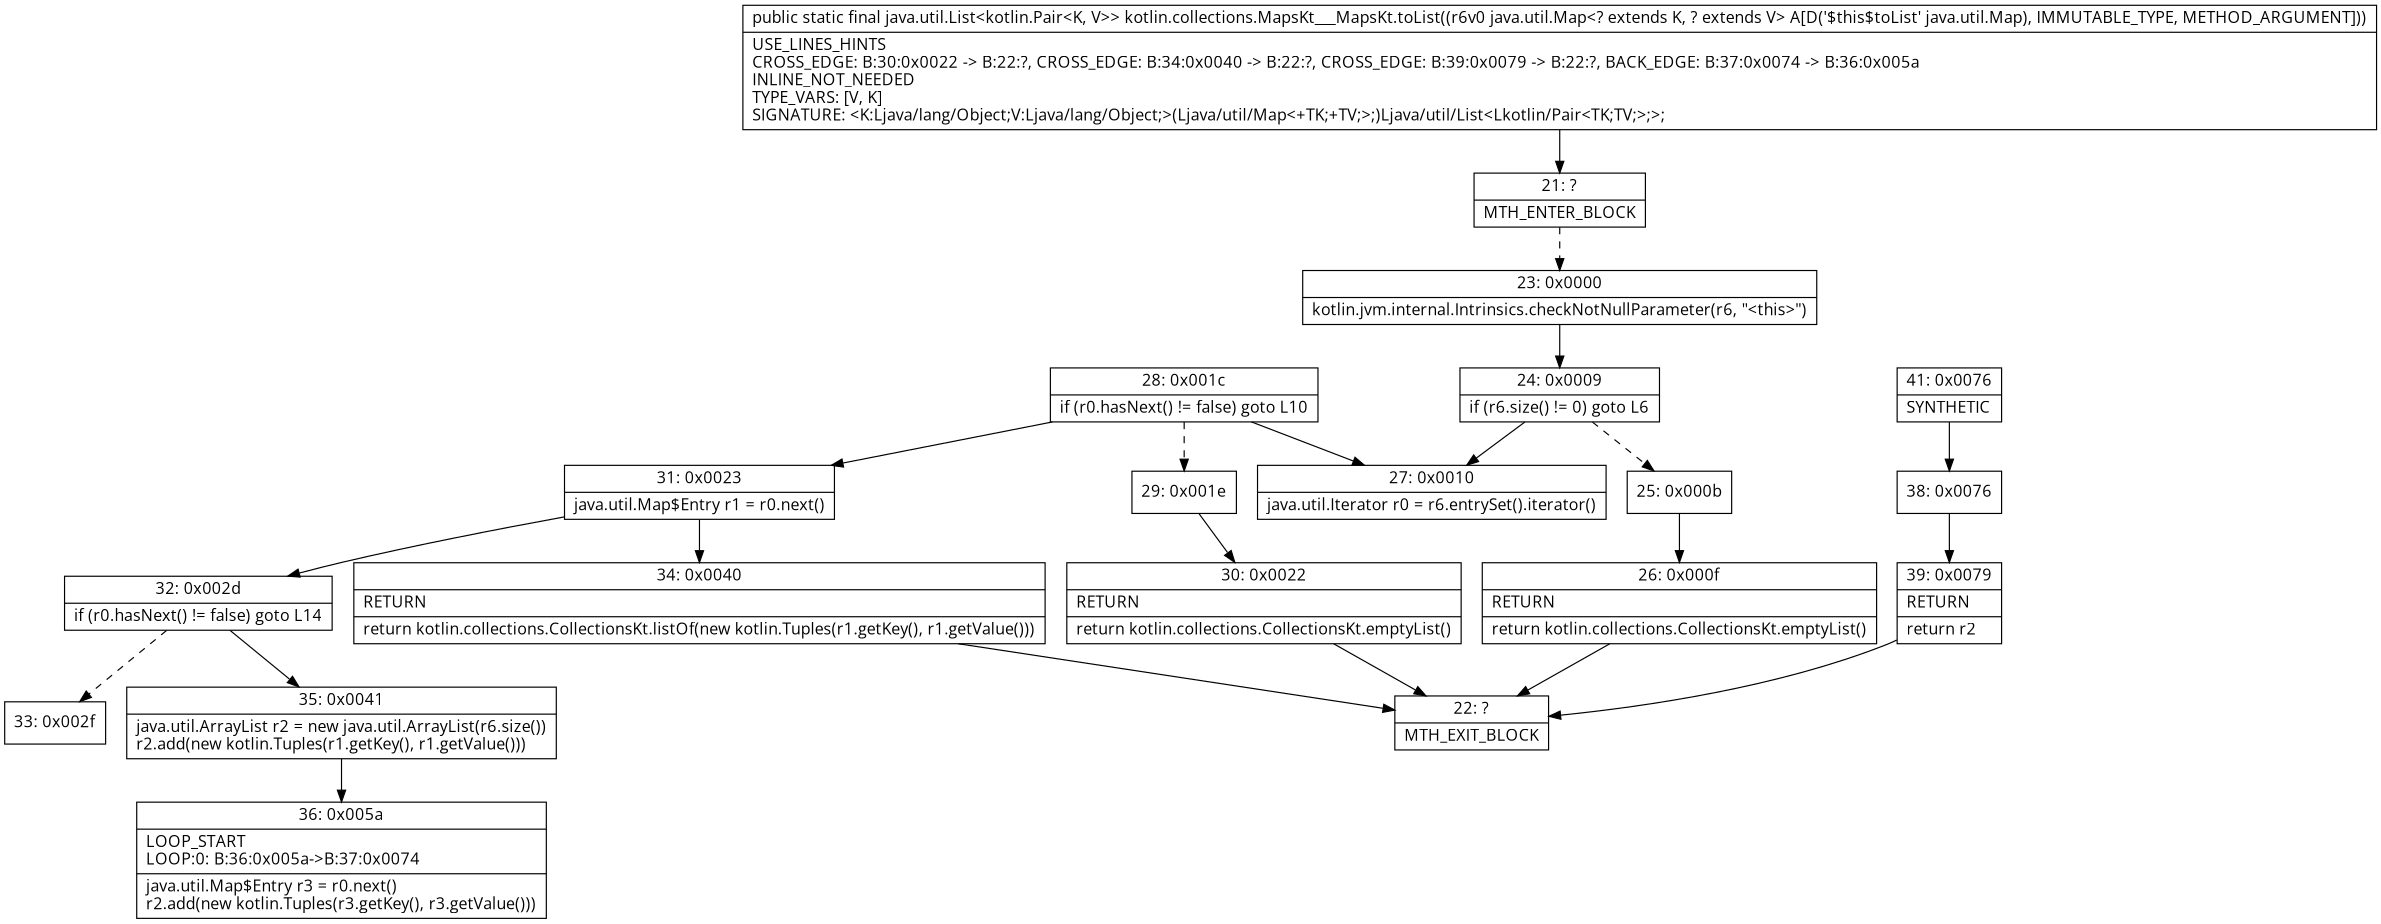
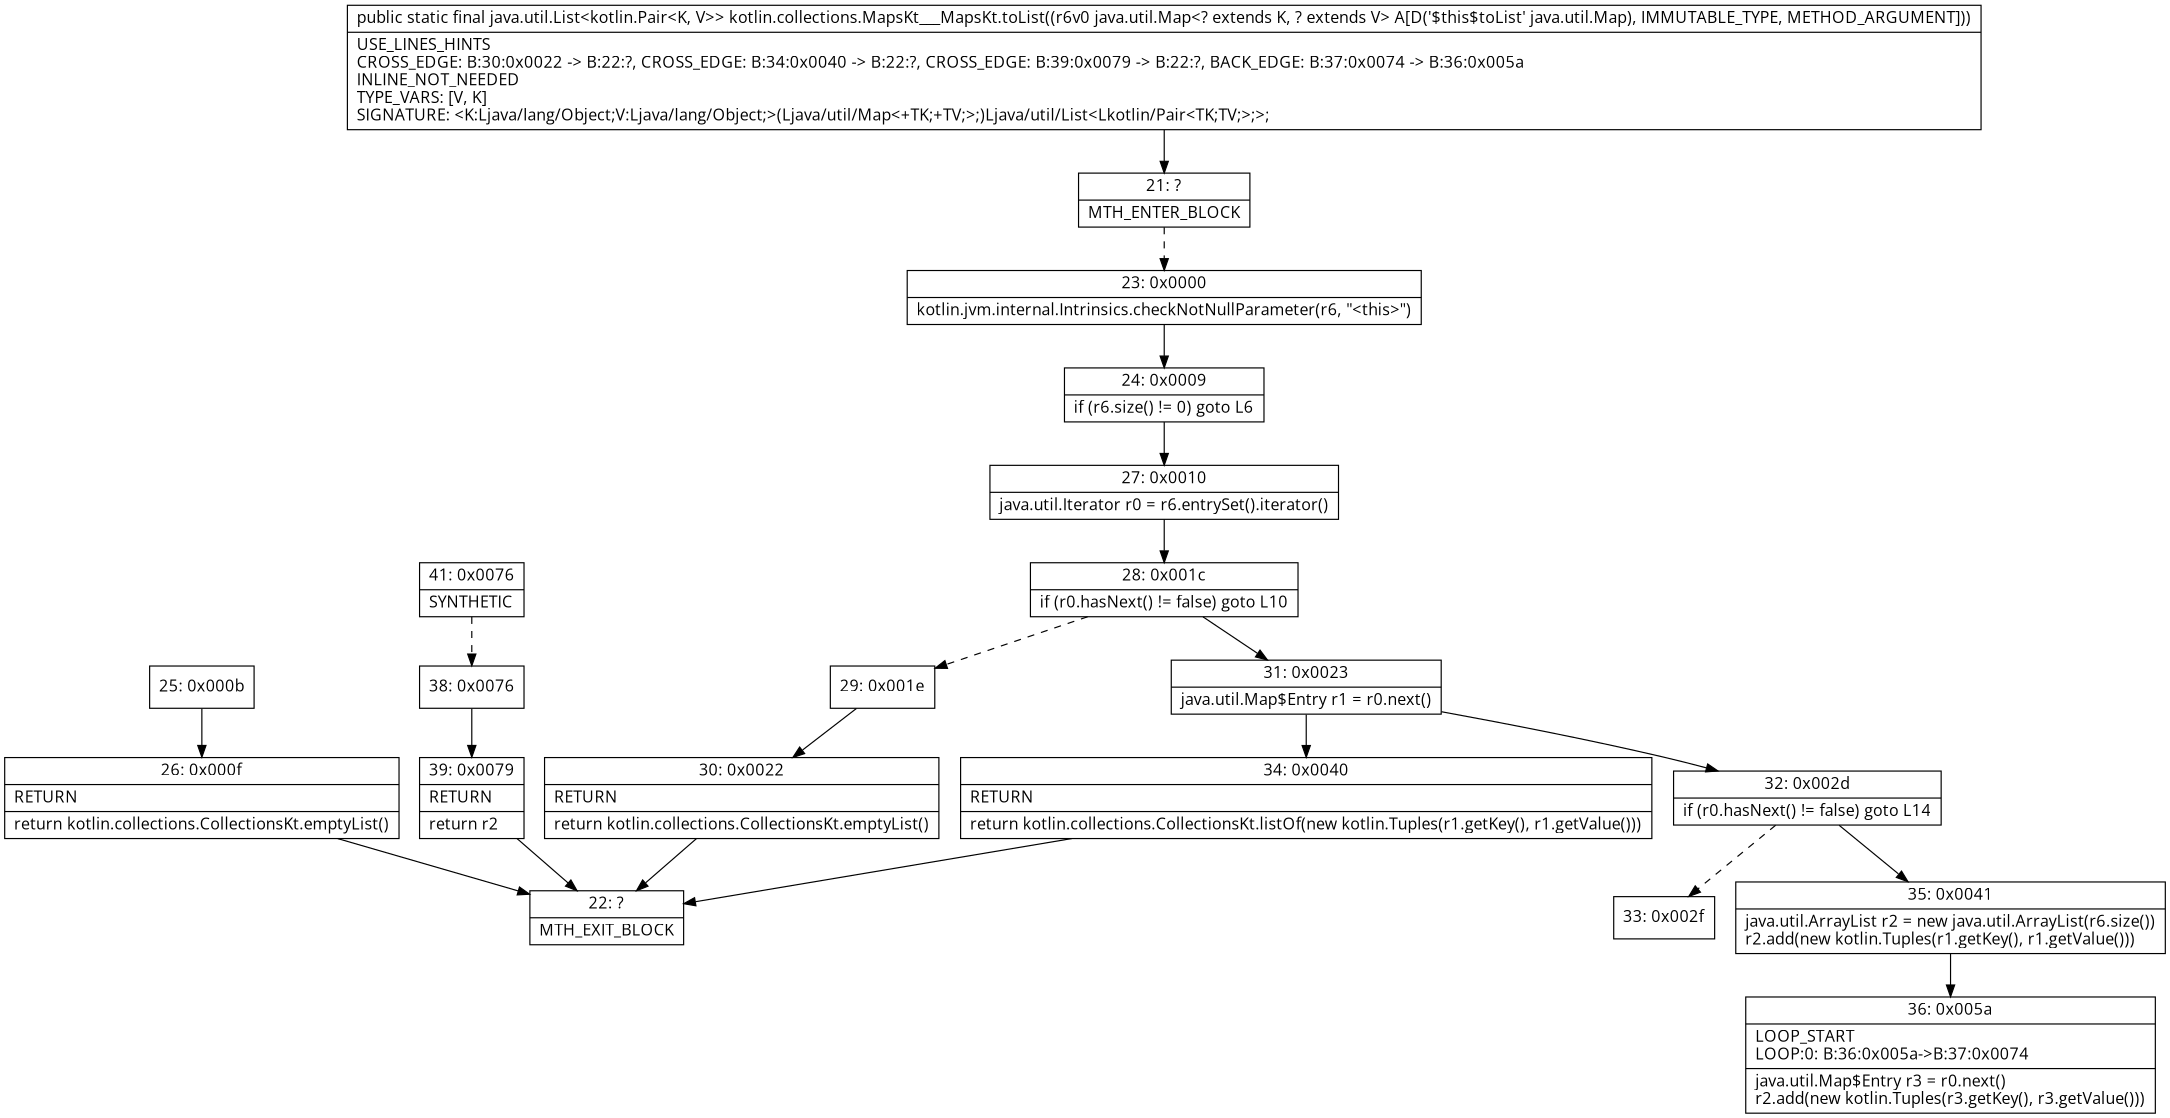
(1302, 441) -> (1164, 535)
(1949, 441) -> (472, 635)
(1619, 443) -> none
